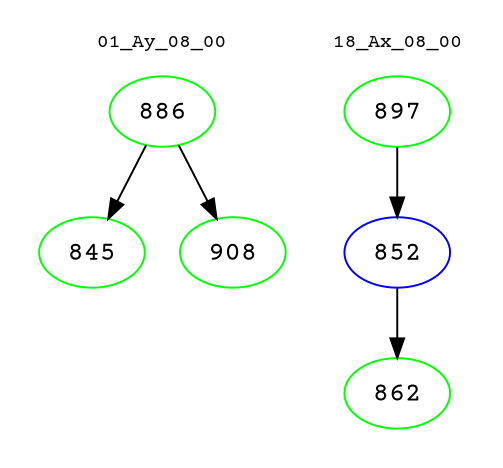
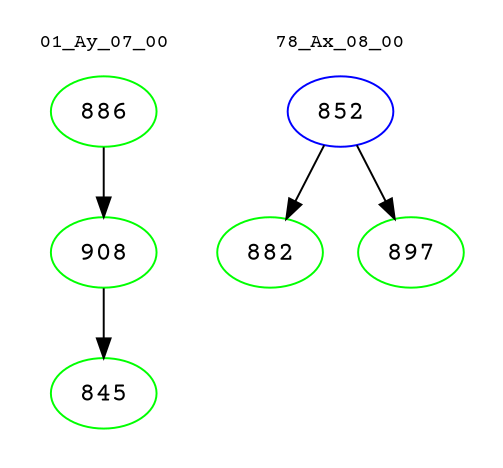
(162, 42) -> (105, 42)
(398, 42) -> (341, 42)
(397, 172) -> (371, 173)
(132, 173) -> (104, 313)
(397, 393) -> (270, 252)
